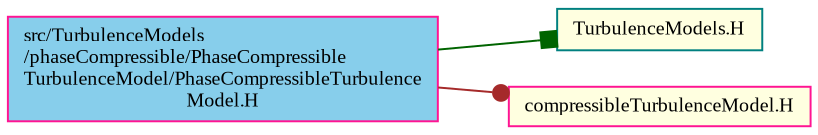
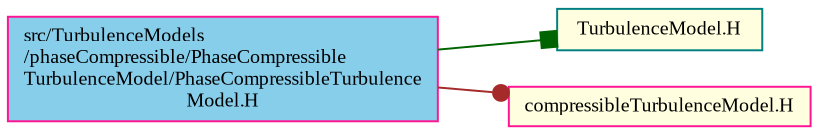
(660, 30) -> (660, 30)
